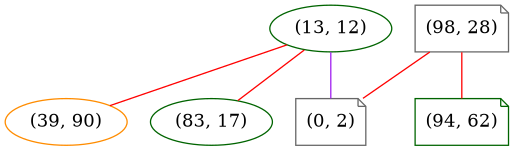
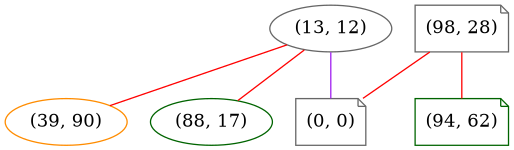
(331, 29) -> (331, 29)
(211, 122) -> (211, 122)
(331, 122) -> (331, 122)
